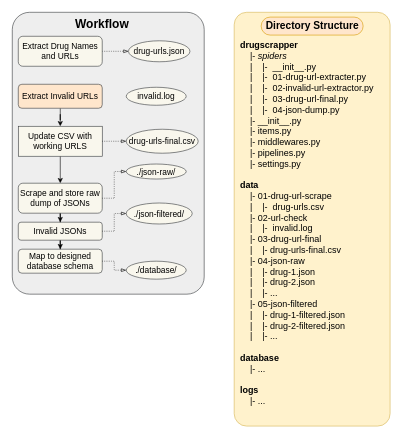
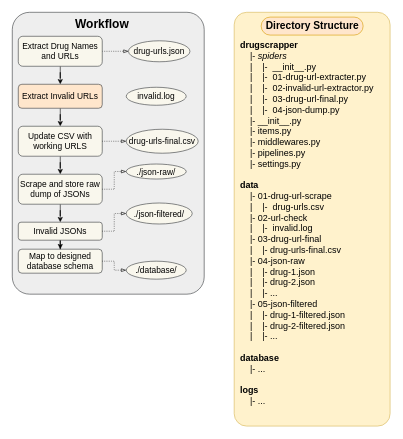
none -> (60, 75)
(60, 141) -> (60, 141)
(60, 198) -> (60, 189)
